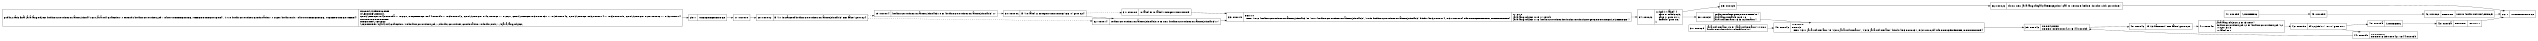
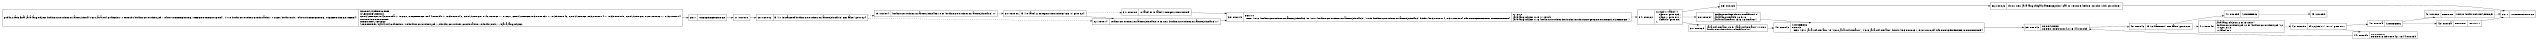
(1668, 14) -> (1668, 14)
(1737, 14) -> (1737, 14)
(2375, 14) -> (2418, 19)
none -> (2199, 19)
none -> (1690, 24)
(1798, 25) -> (1800, 25)
